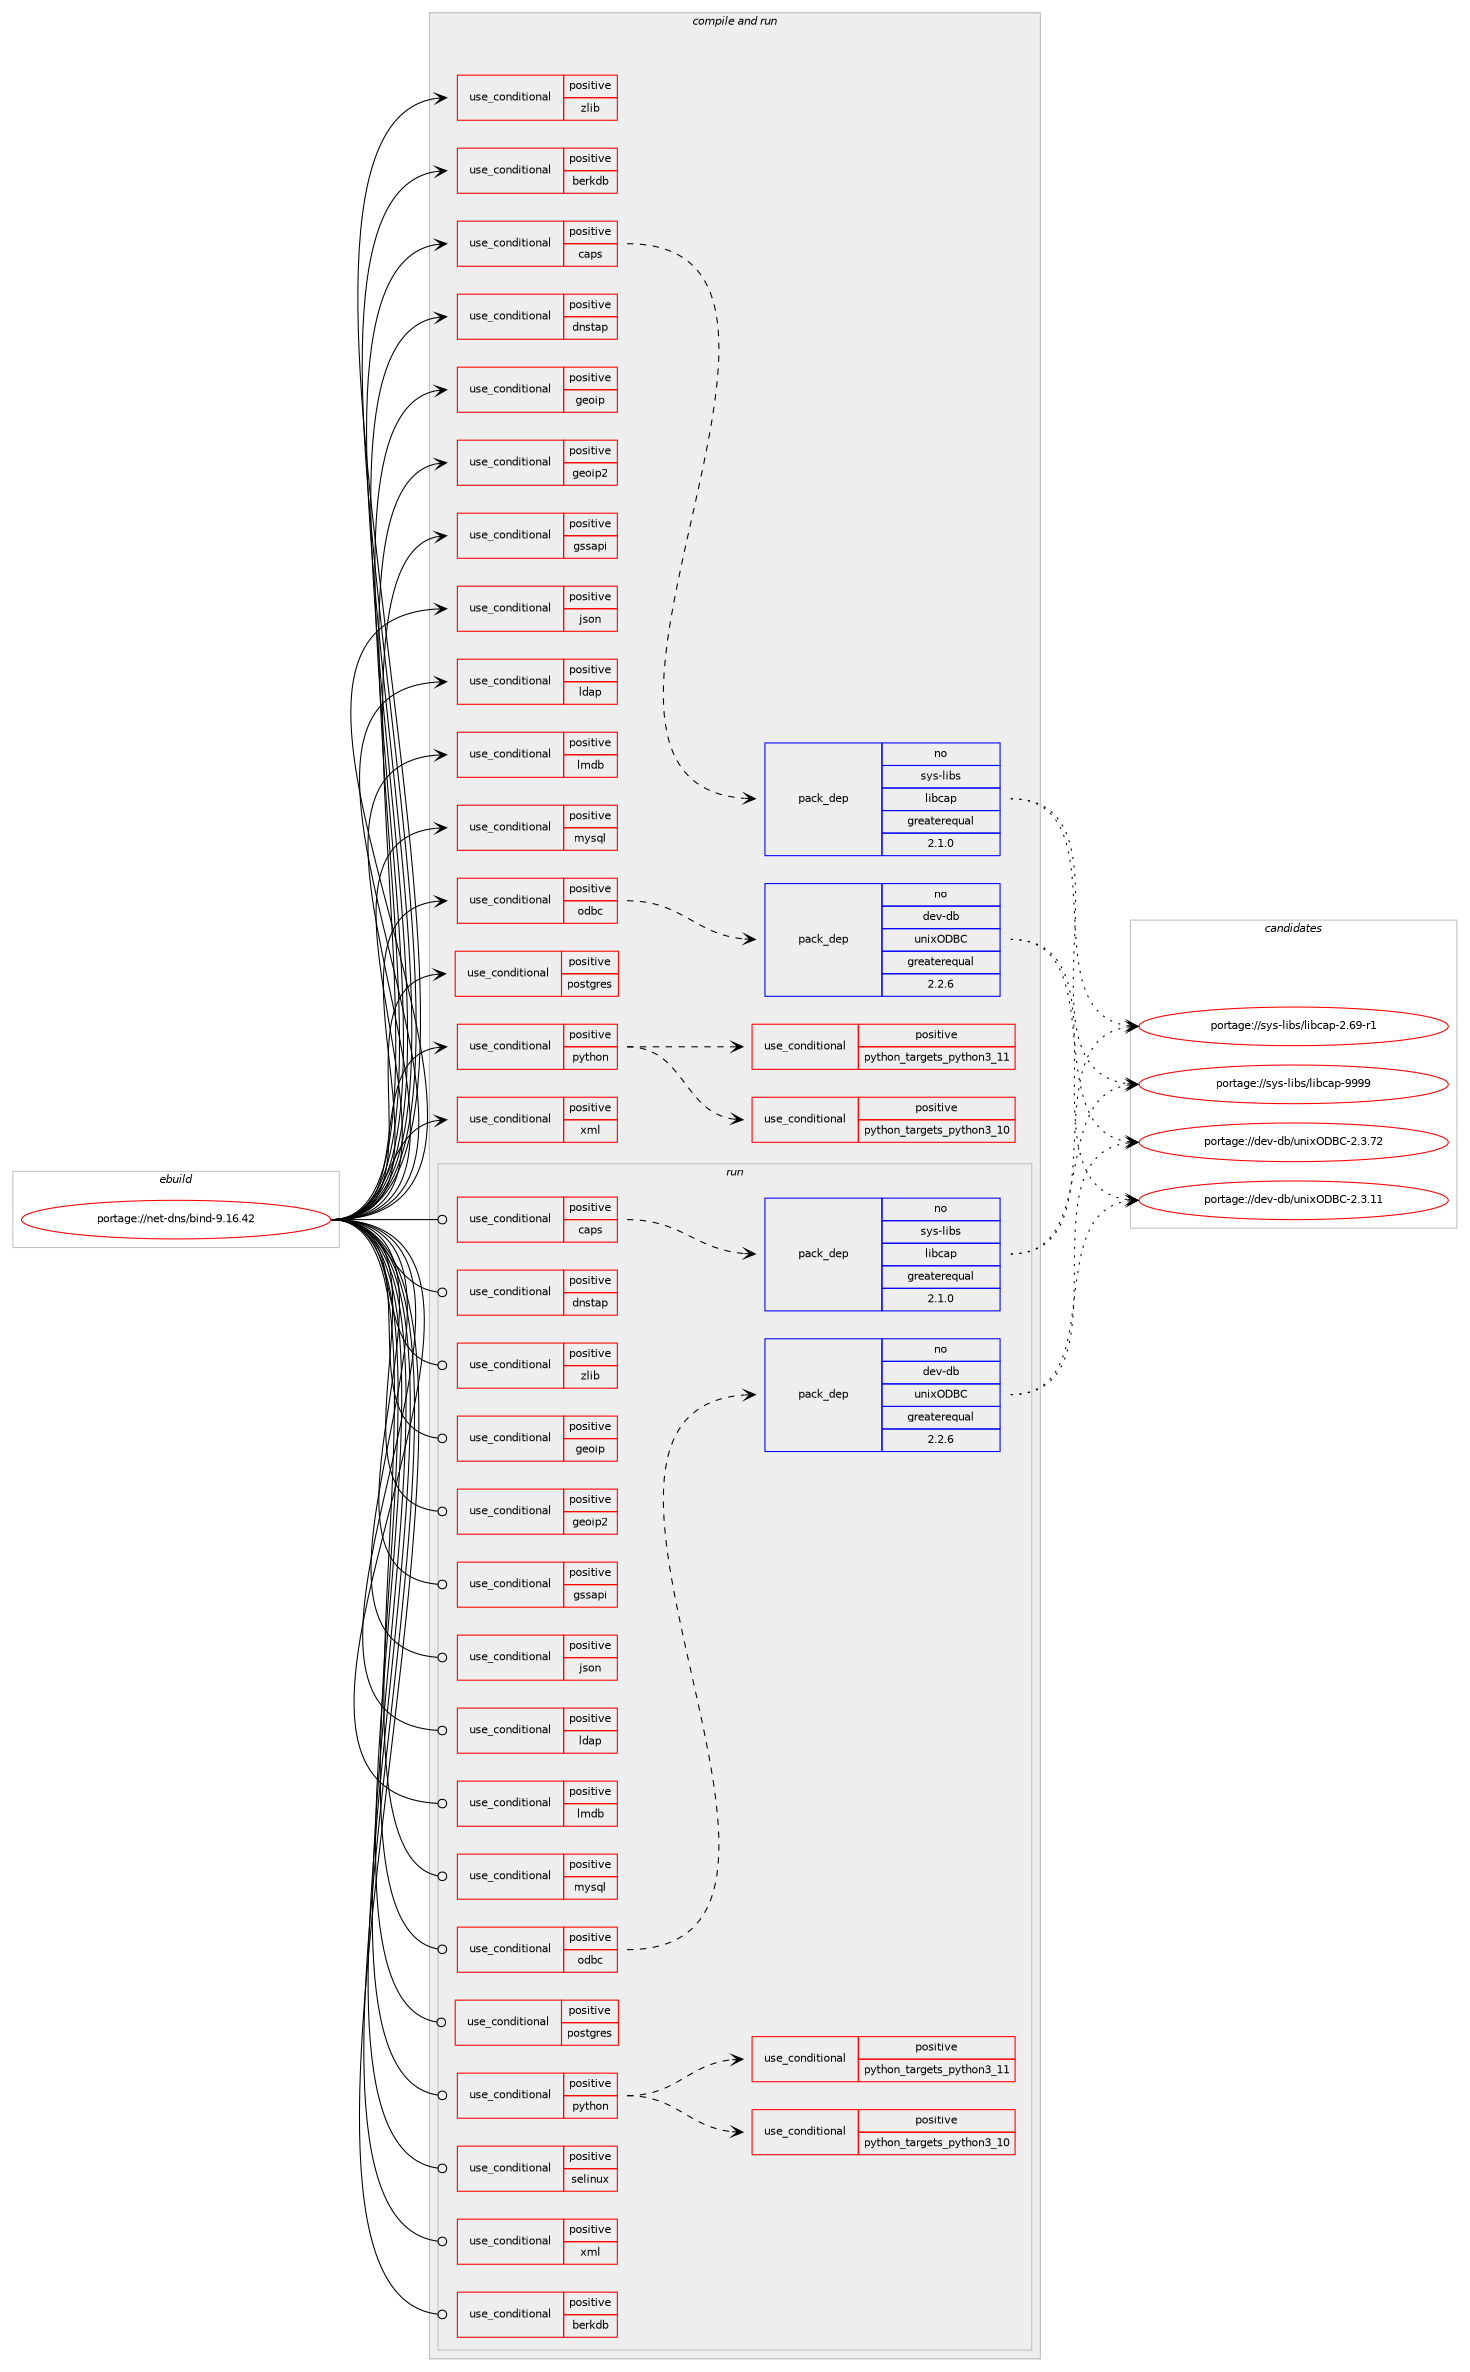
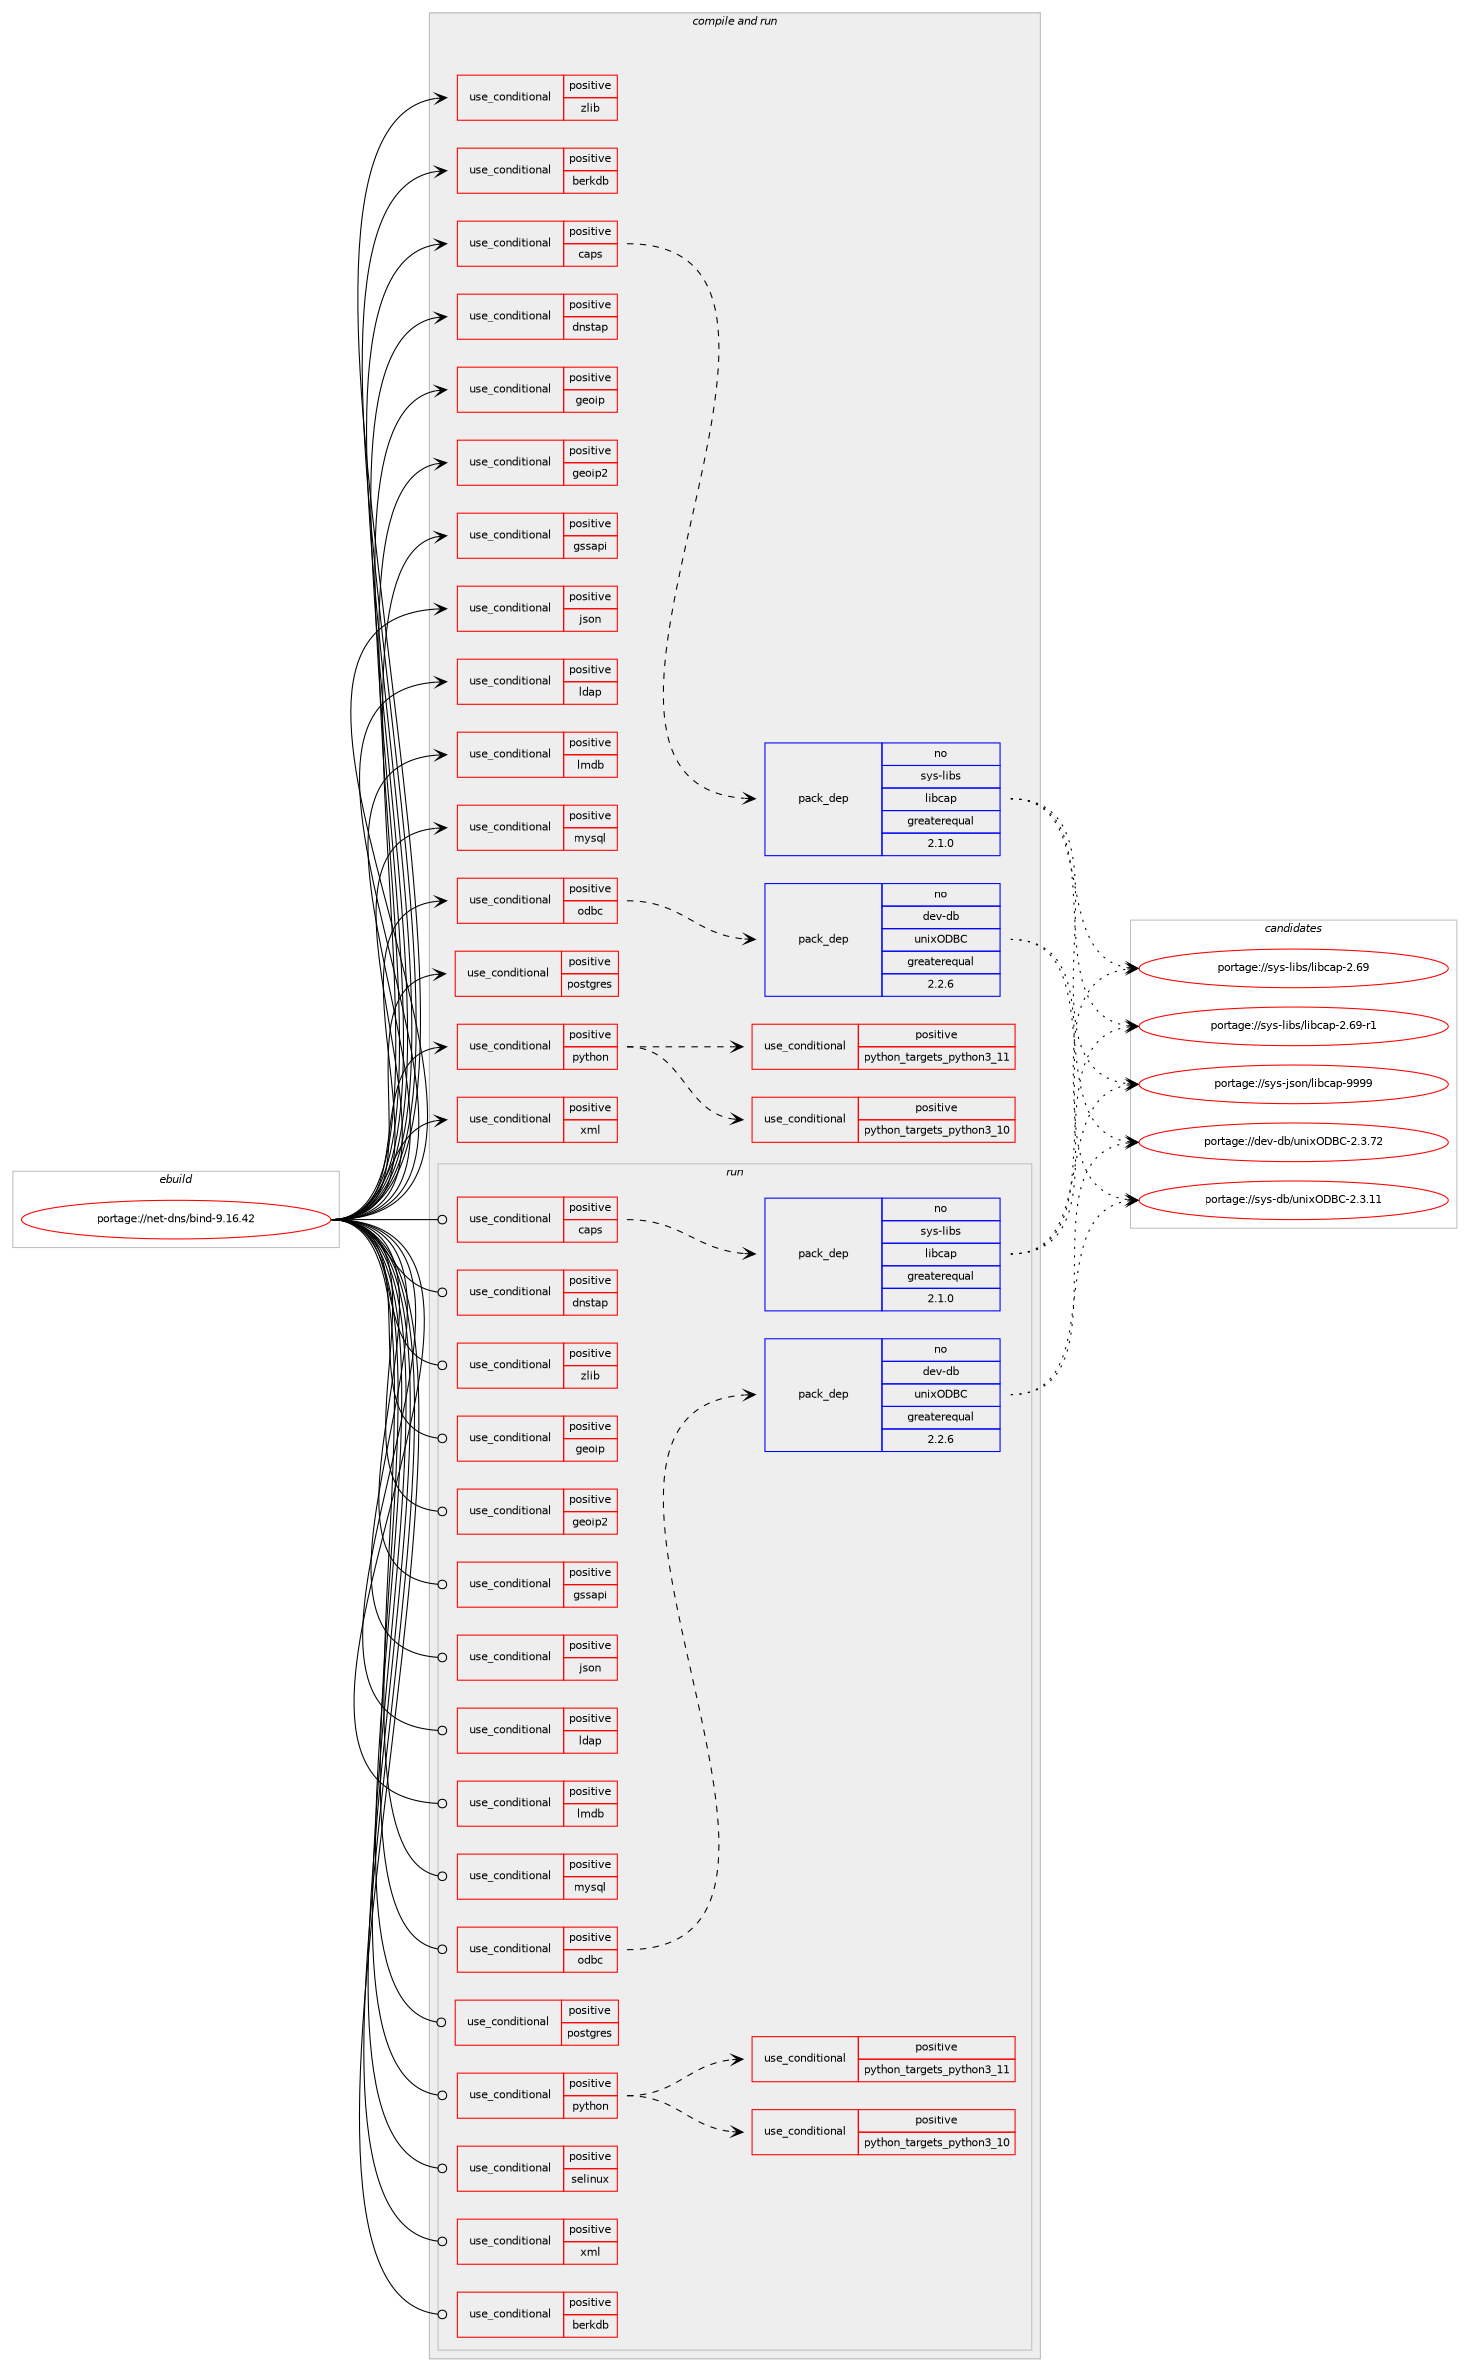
none -> (1294, 968)
(1294, 1084) -> (1294, 1084)
(1294, 1200) -> (1294, 1200)
